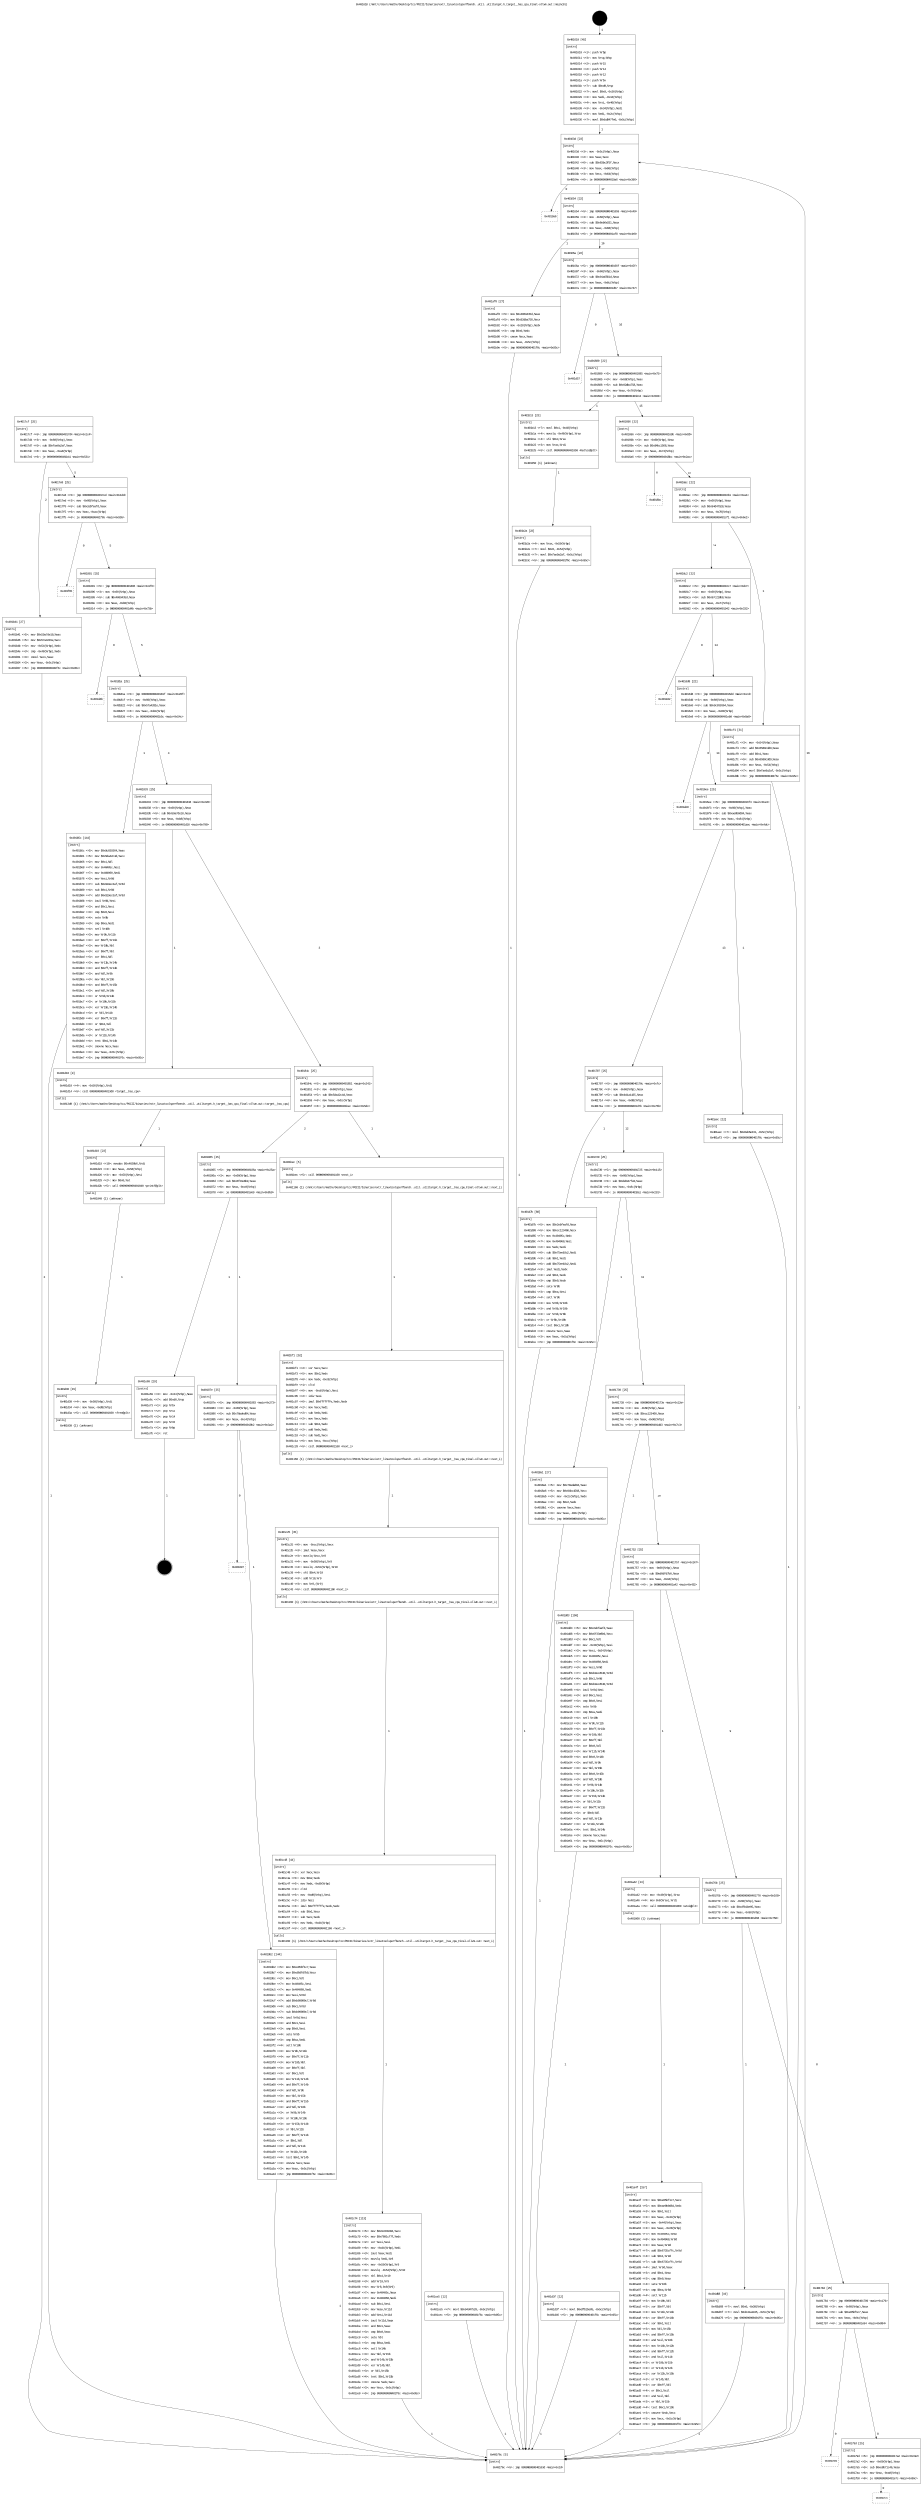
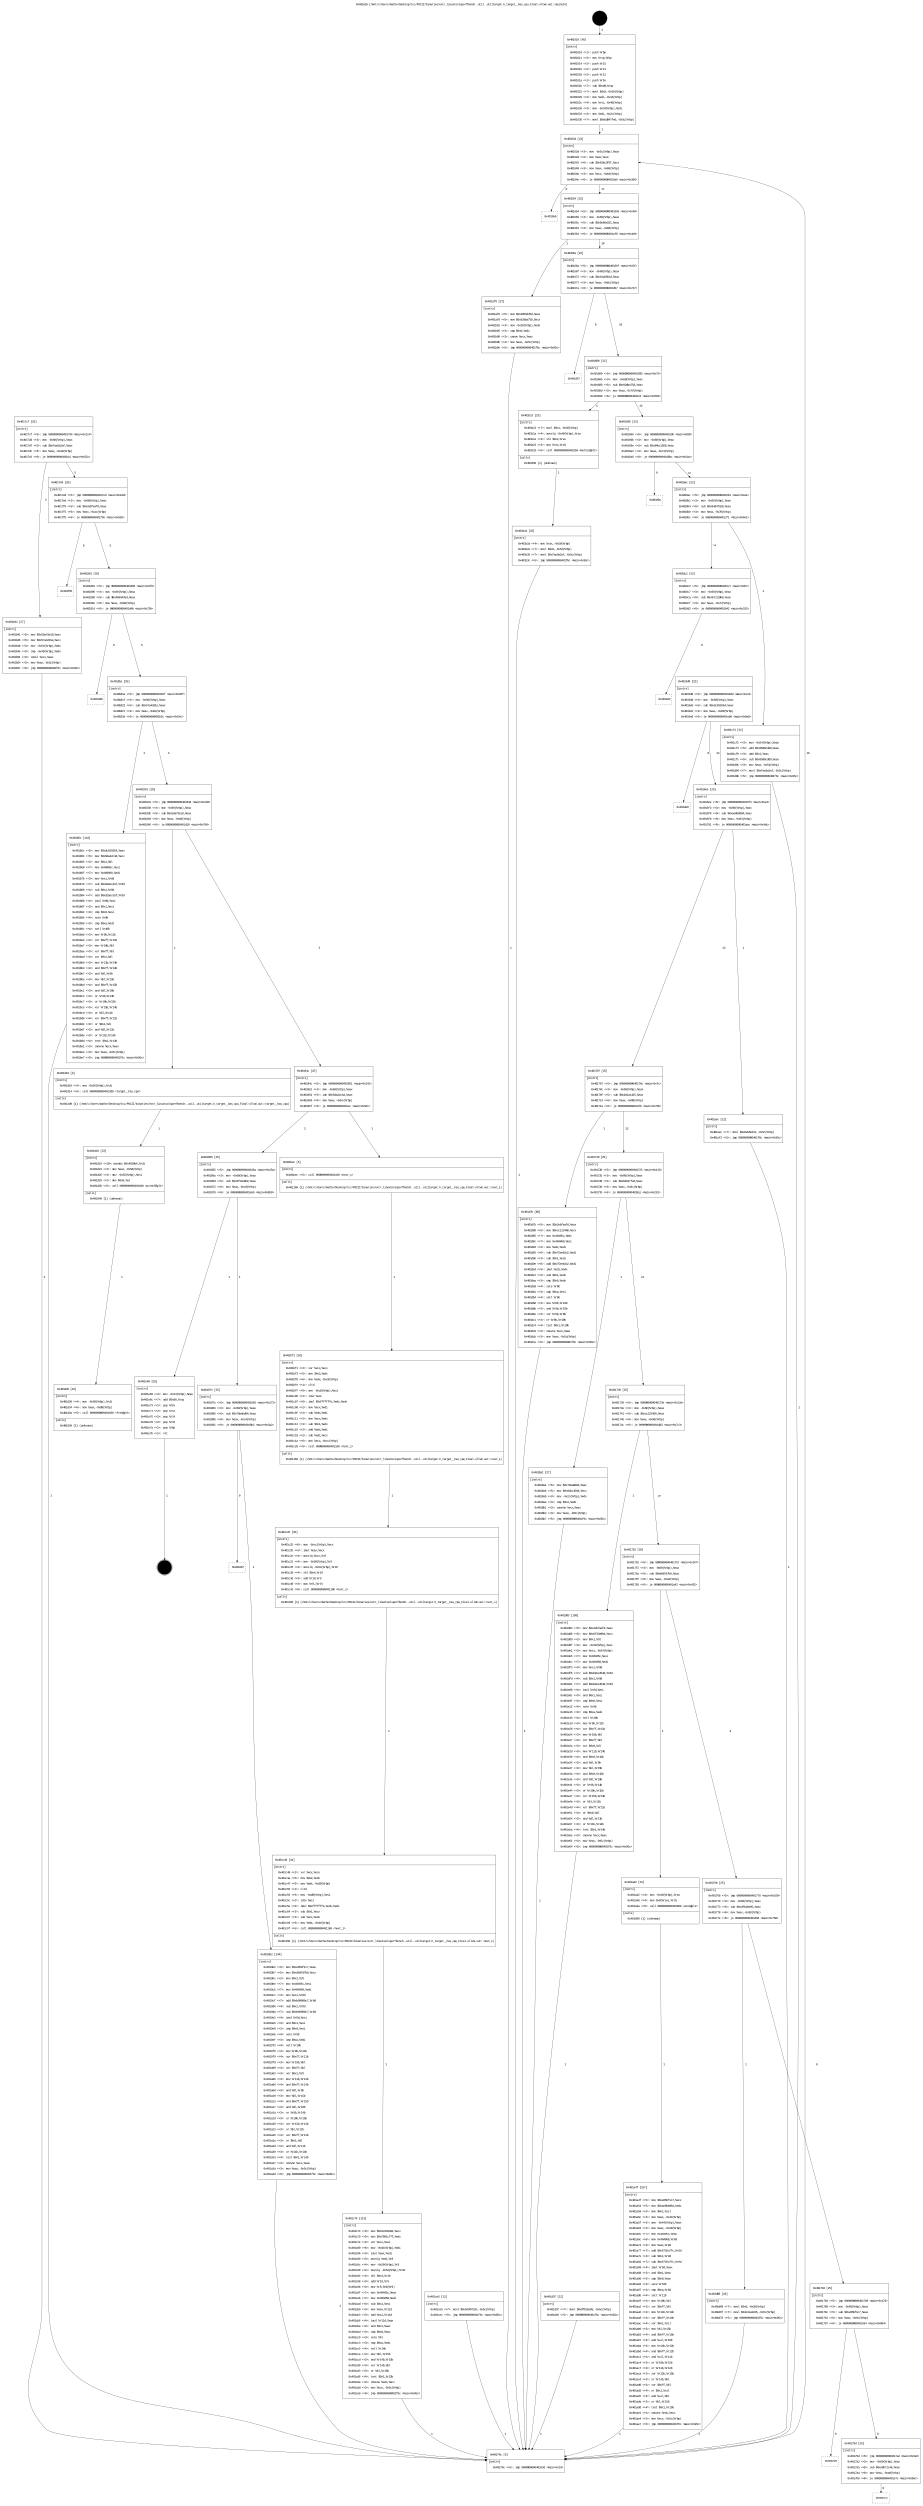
(713, 644) -> none
